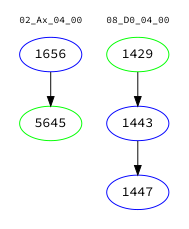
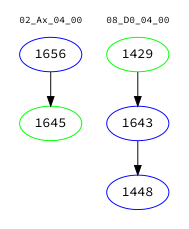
(51, 123) -> (51, 123)
(138, 123) -> (138, 123)
(138, 192) -> (138, 192)
